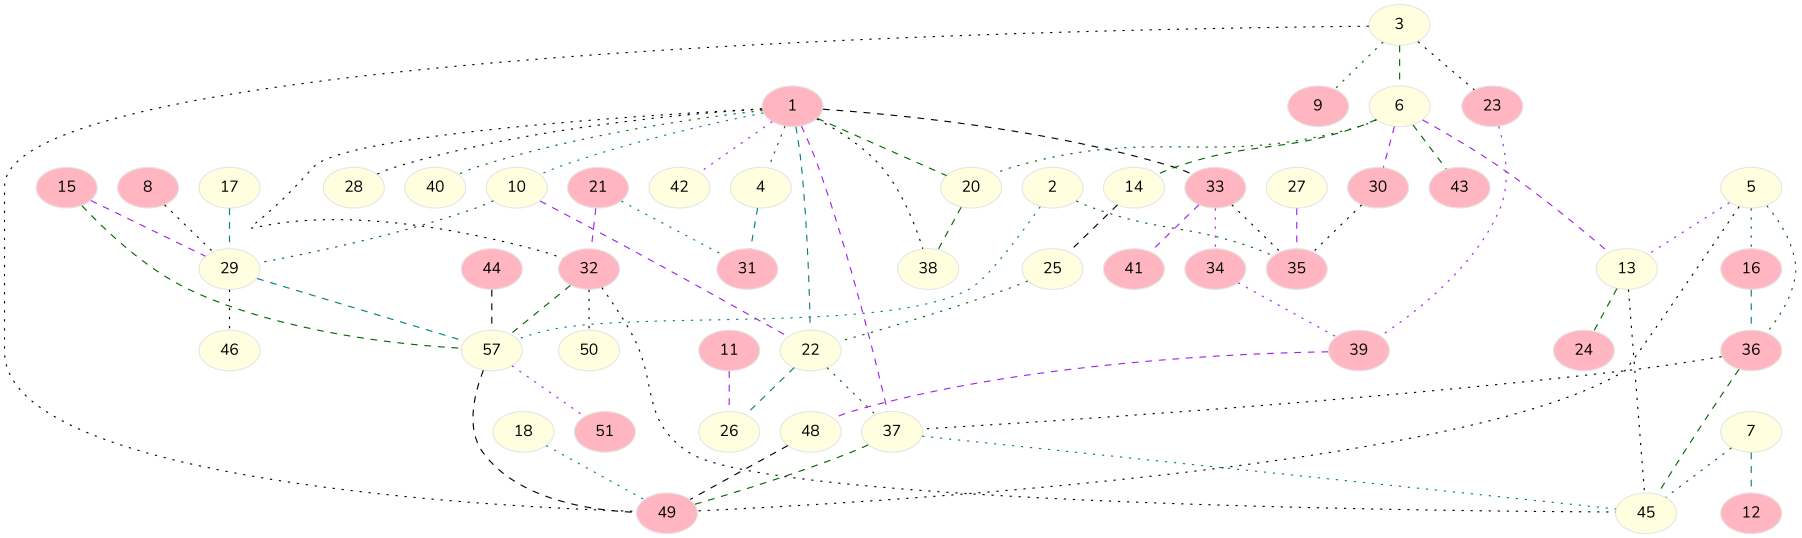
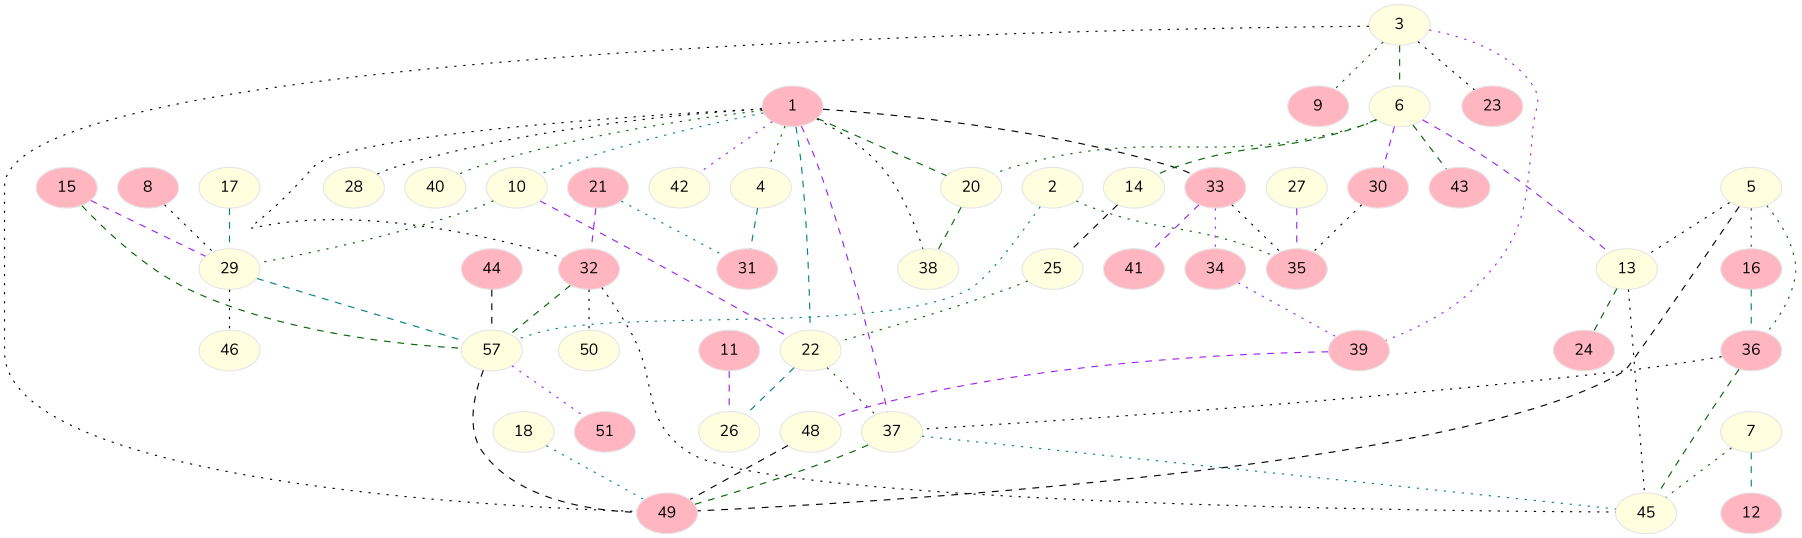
(1689, 228) -> (1689, 228)
(1477, 249) -> (1529, 174)
(1267, 461) -> (1267, 461)
